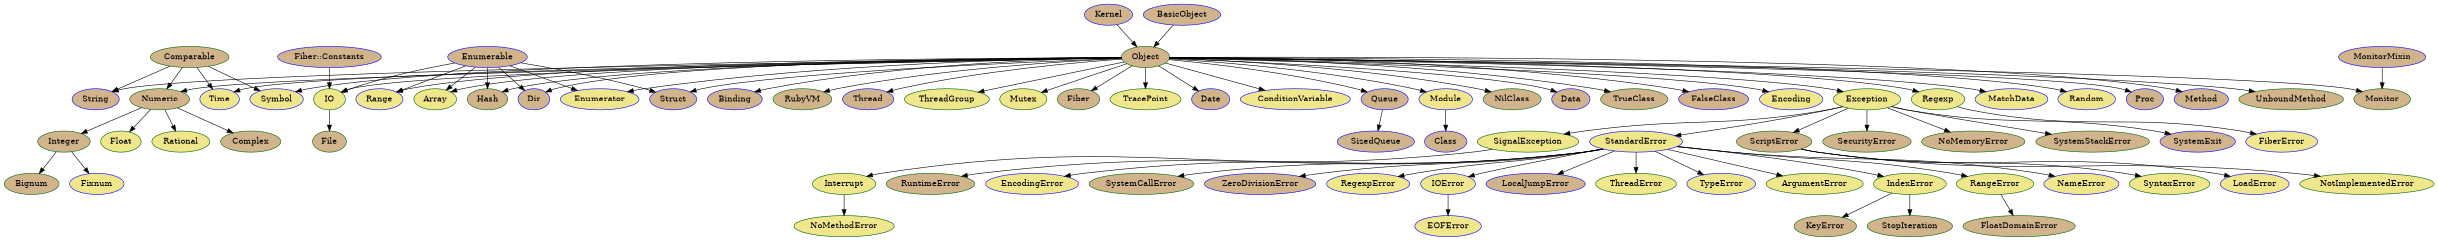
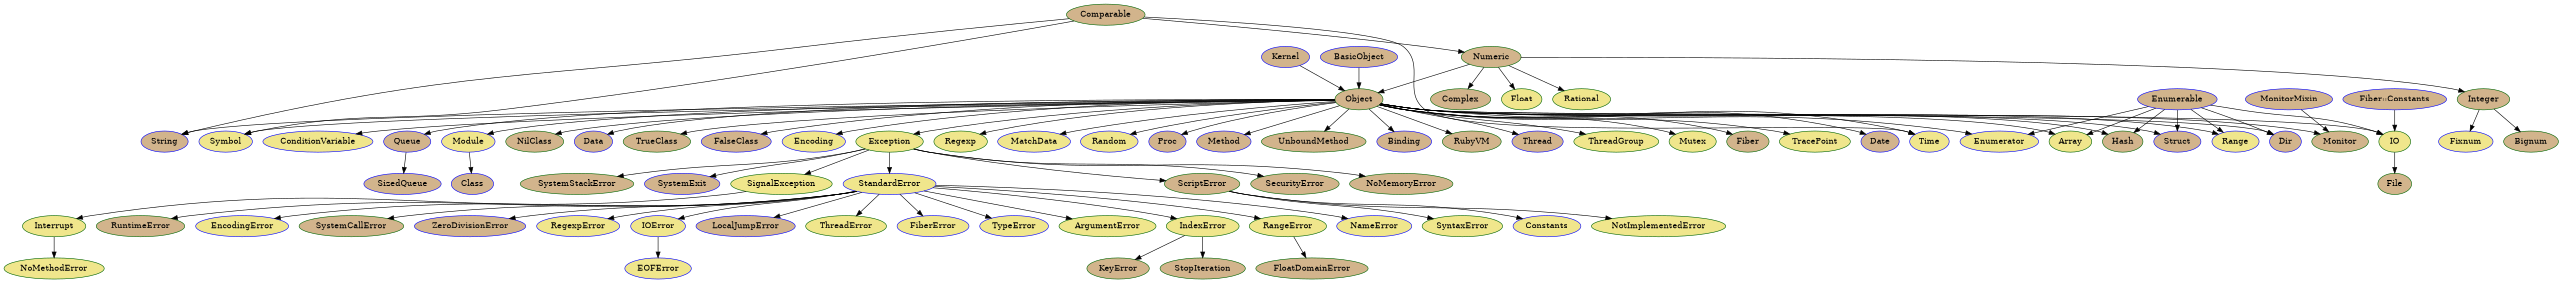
(654, 68) -> (1427, 78)
(2118, 122) -> (909, 203)
(2255, 184) -> (1547, 226)
